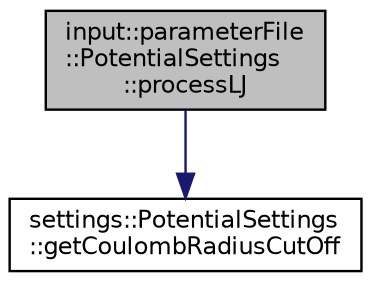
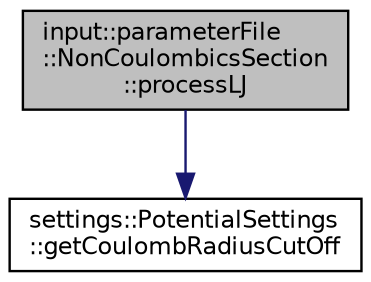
(186, 60) -> (186, 60)
